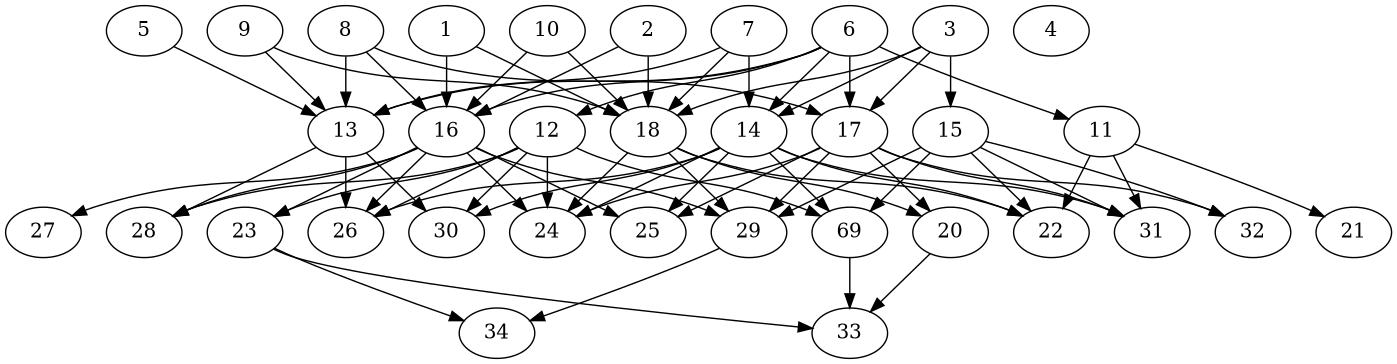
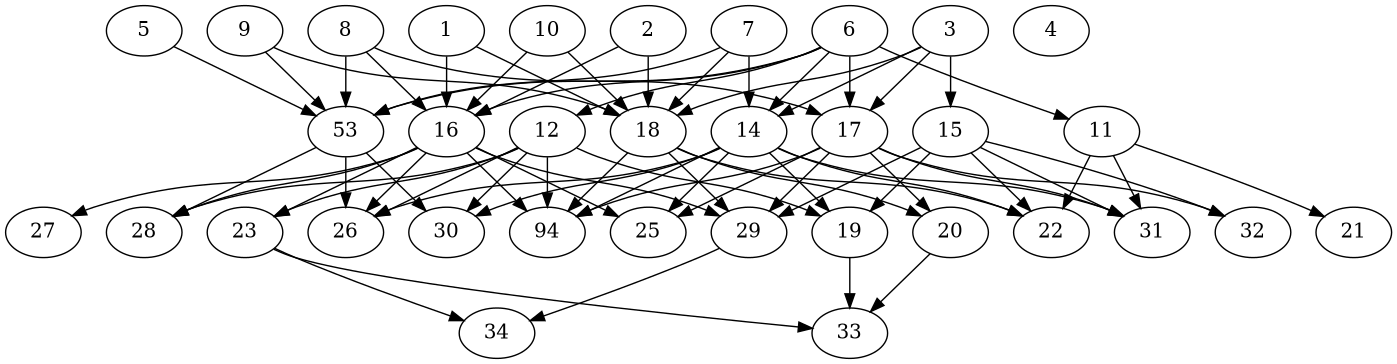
(346, 132) -> (346, 132)
(547, 232) -> (547, 232)
(850, 232) -> (850, 232)
